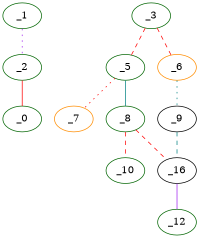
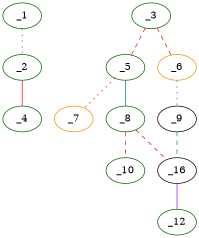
(22, 119) -> (22, 119)
